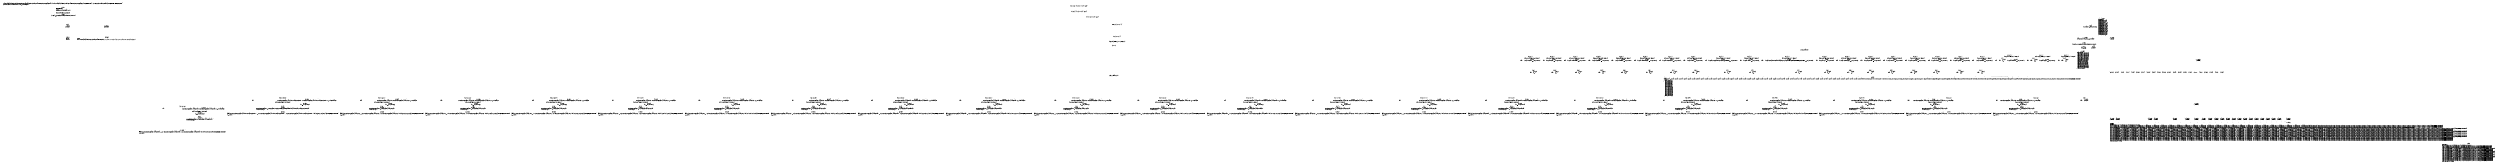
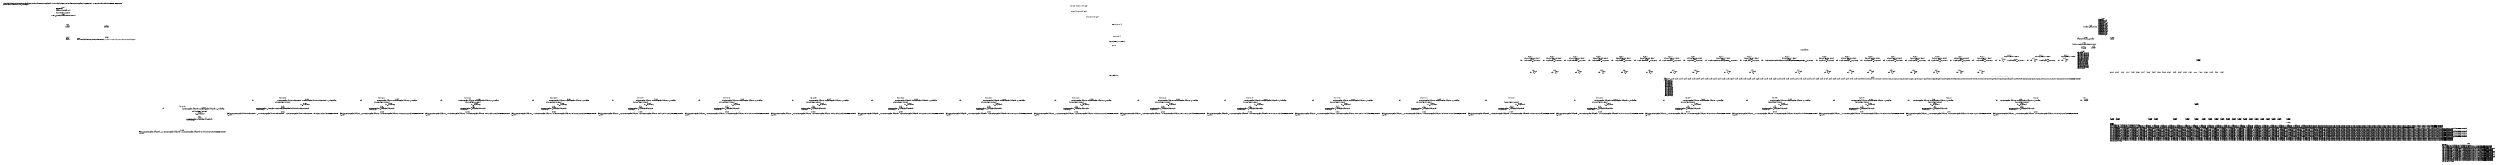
(1527, 100) -> none
